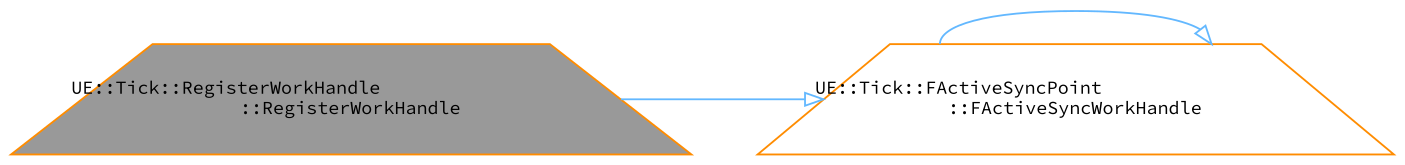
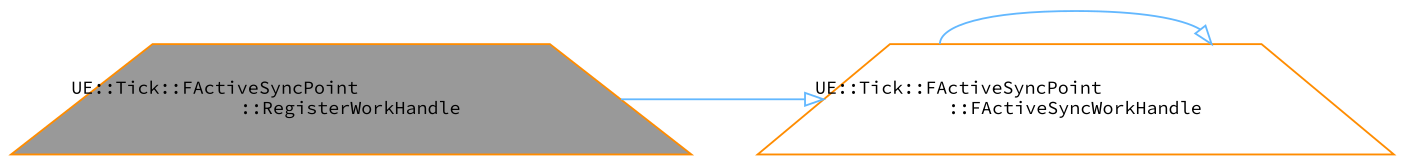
(351, 99) -> (351, 99)
